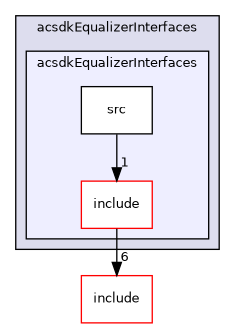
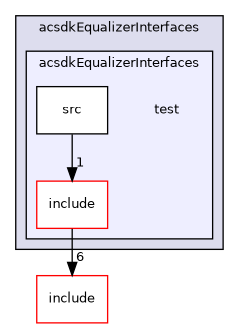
none -> (167, 110)
